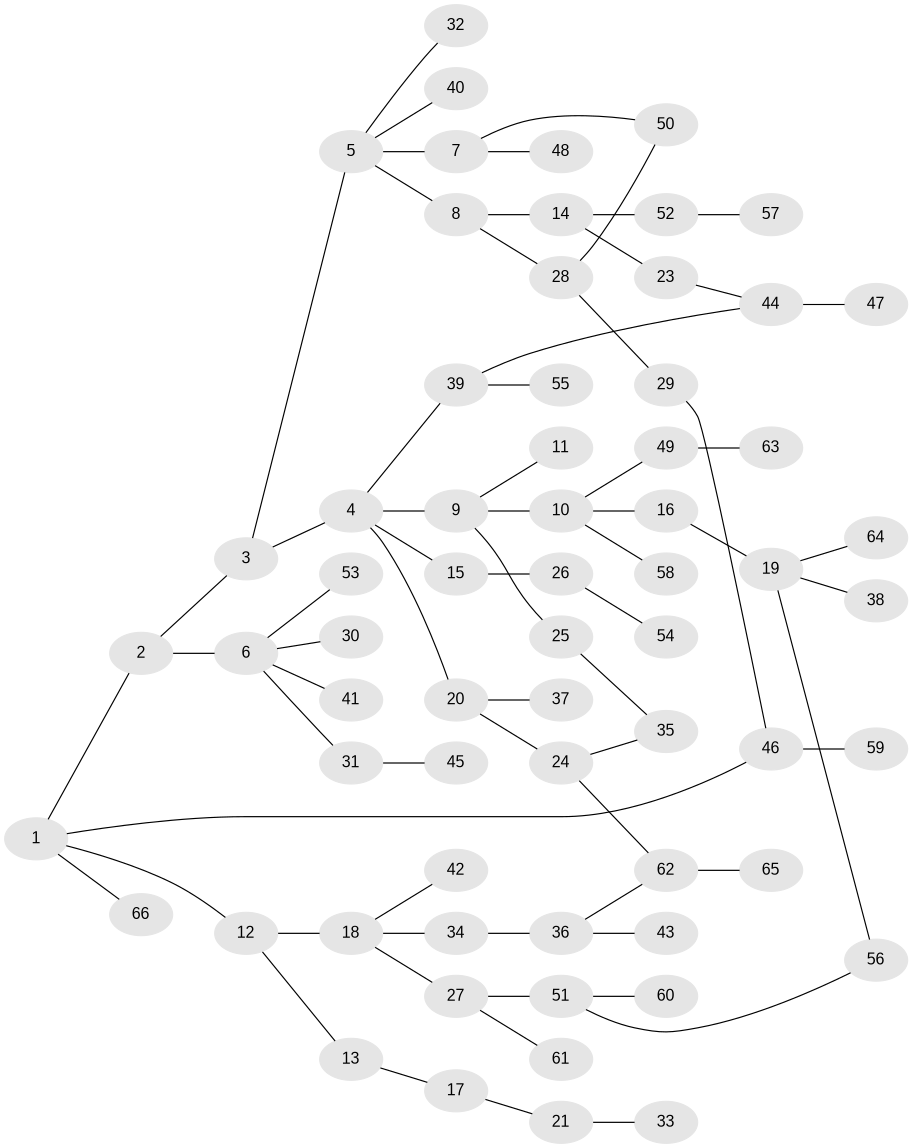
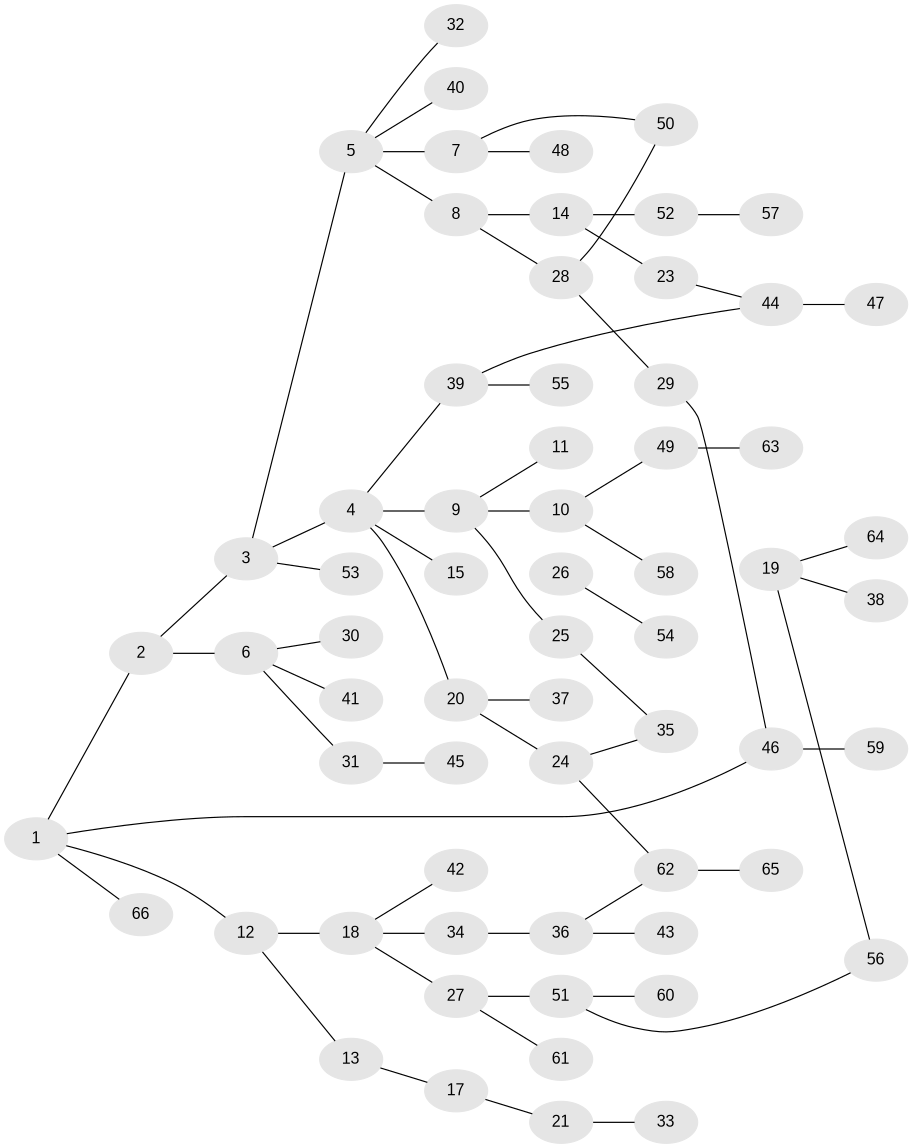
(666, 511) -> none
(501, 574) -> none
(299, 614) -> (299, 566)
